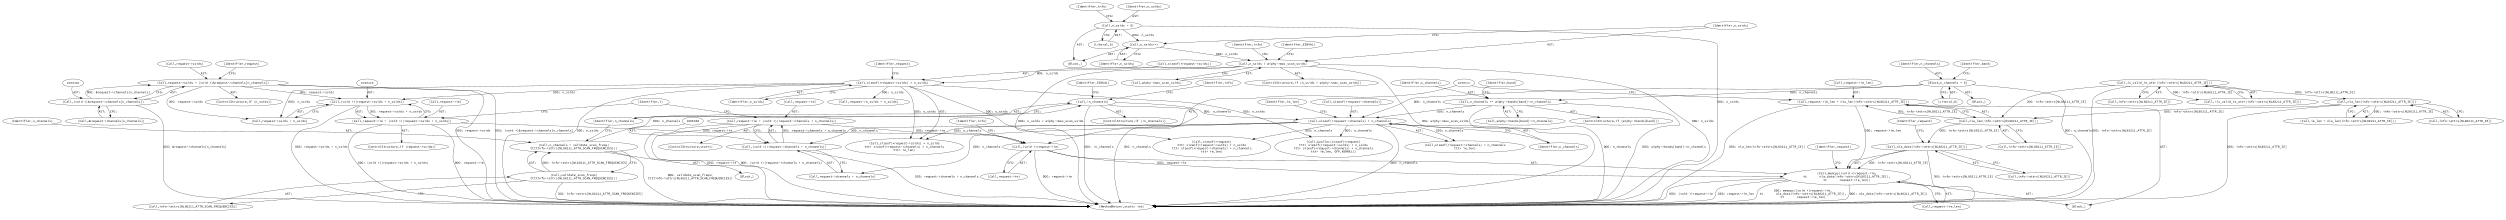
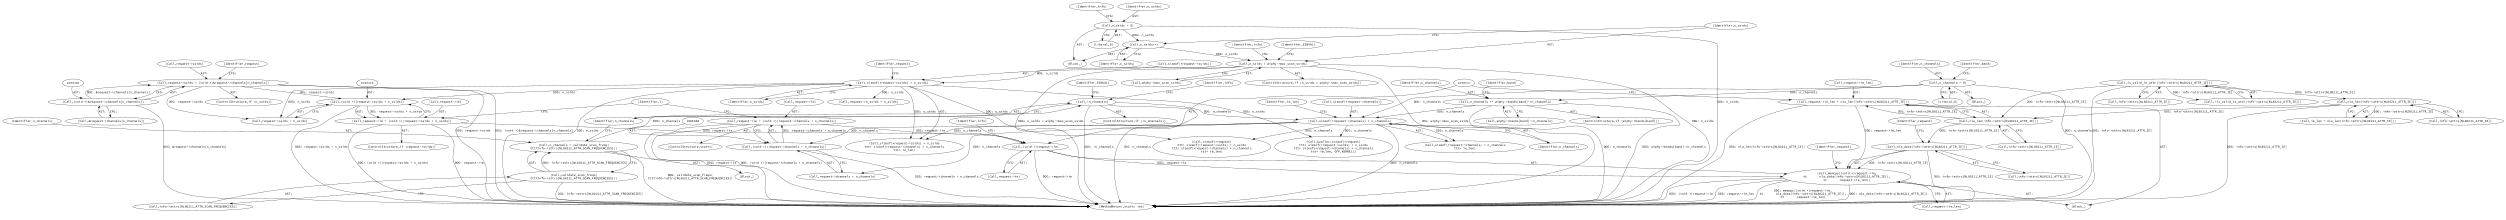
(1948, 83) -> (1948, 83)
